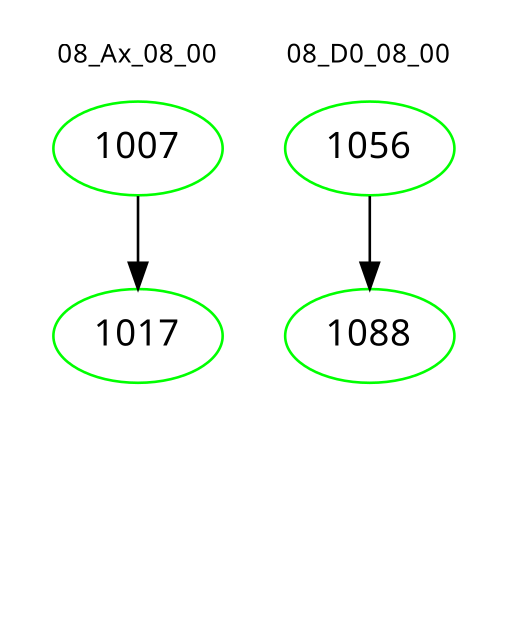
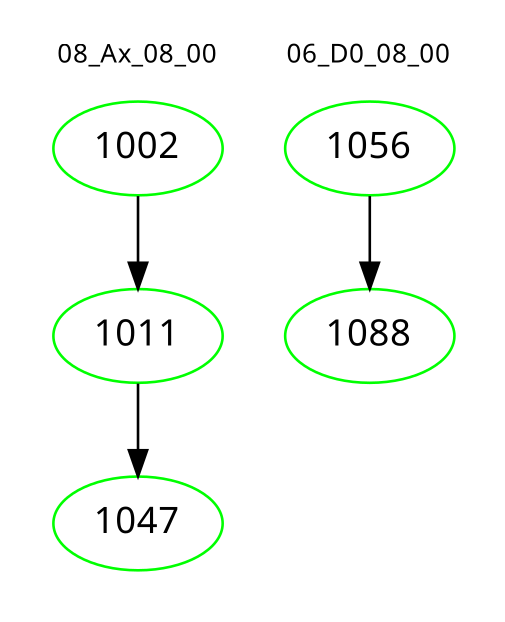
(370, 56) -> (370, 56)
(138, 148) -> (138, 148)
(138, 336) -> (138, 336)
none -> (138, 523)
